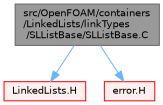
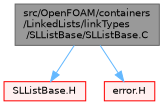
(45, 91) -> (45, 91)
